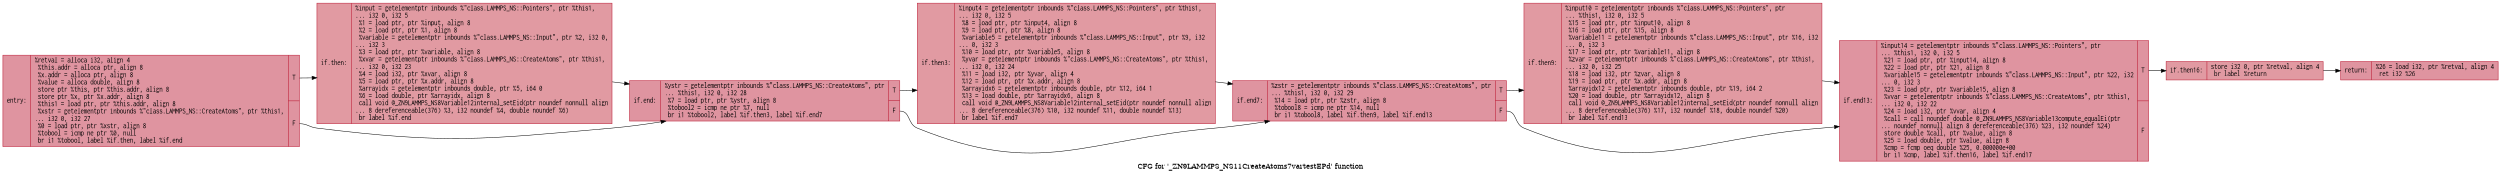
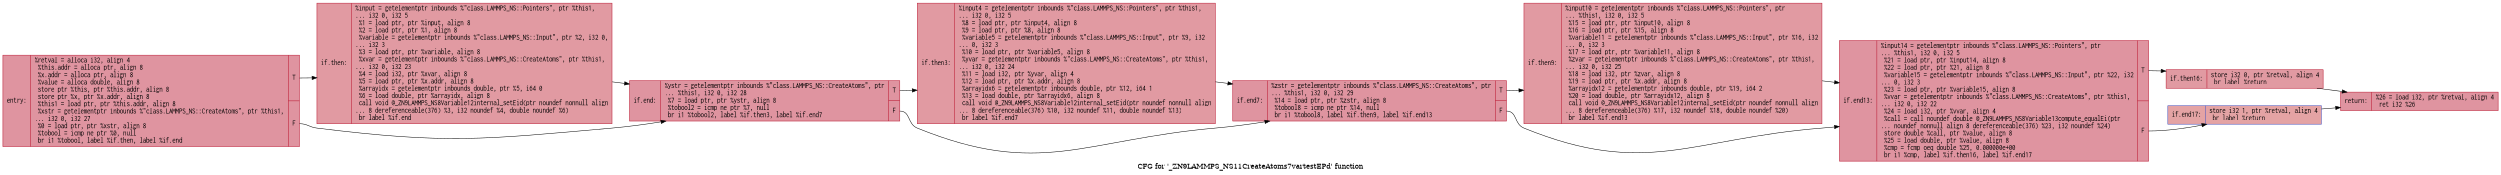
none -> (2245, 115)
